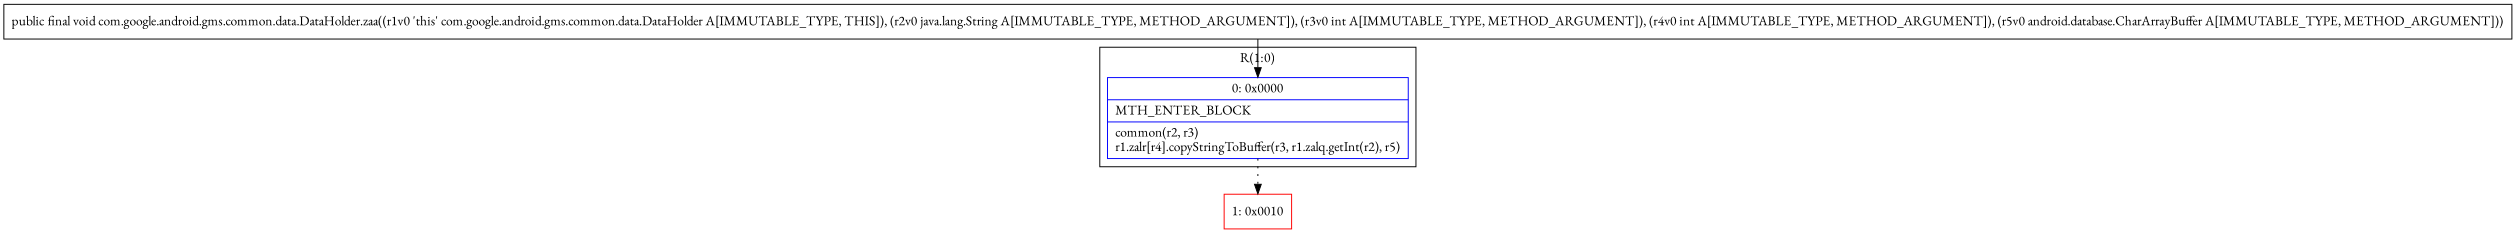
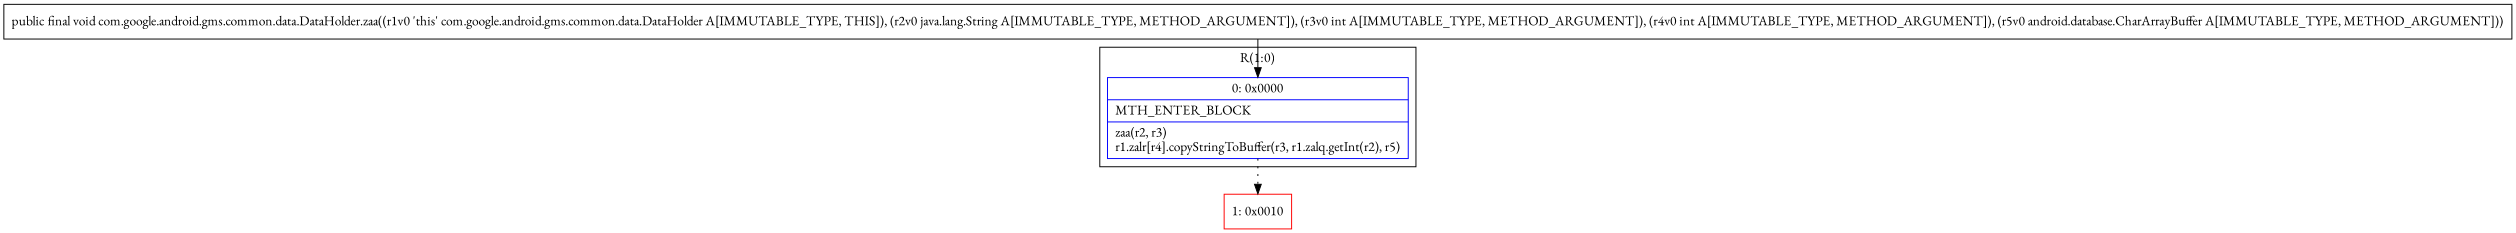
(1157, 133) -> (1141, 133)
